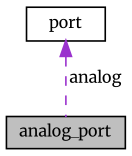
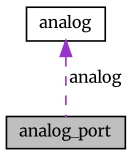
(66, 24) -> (66, 24)
